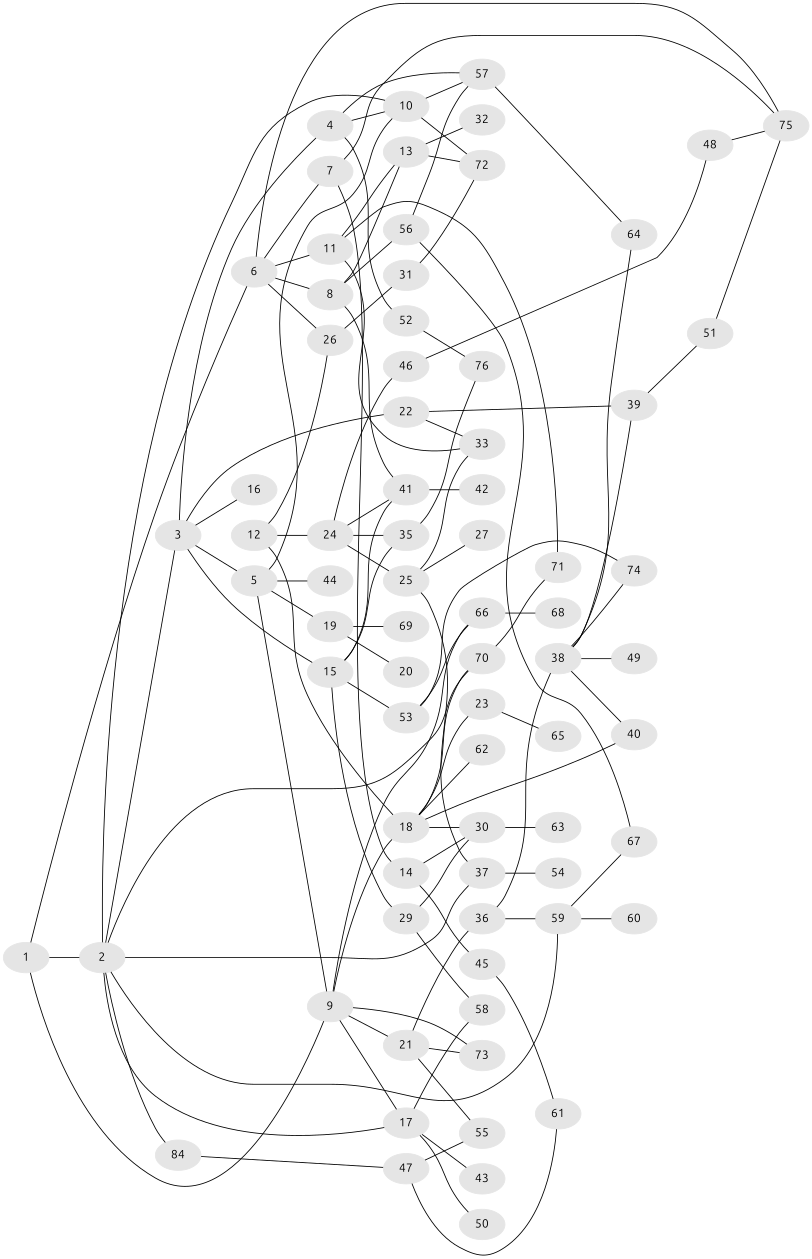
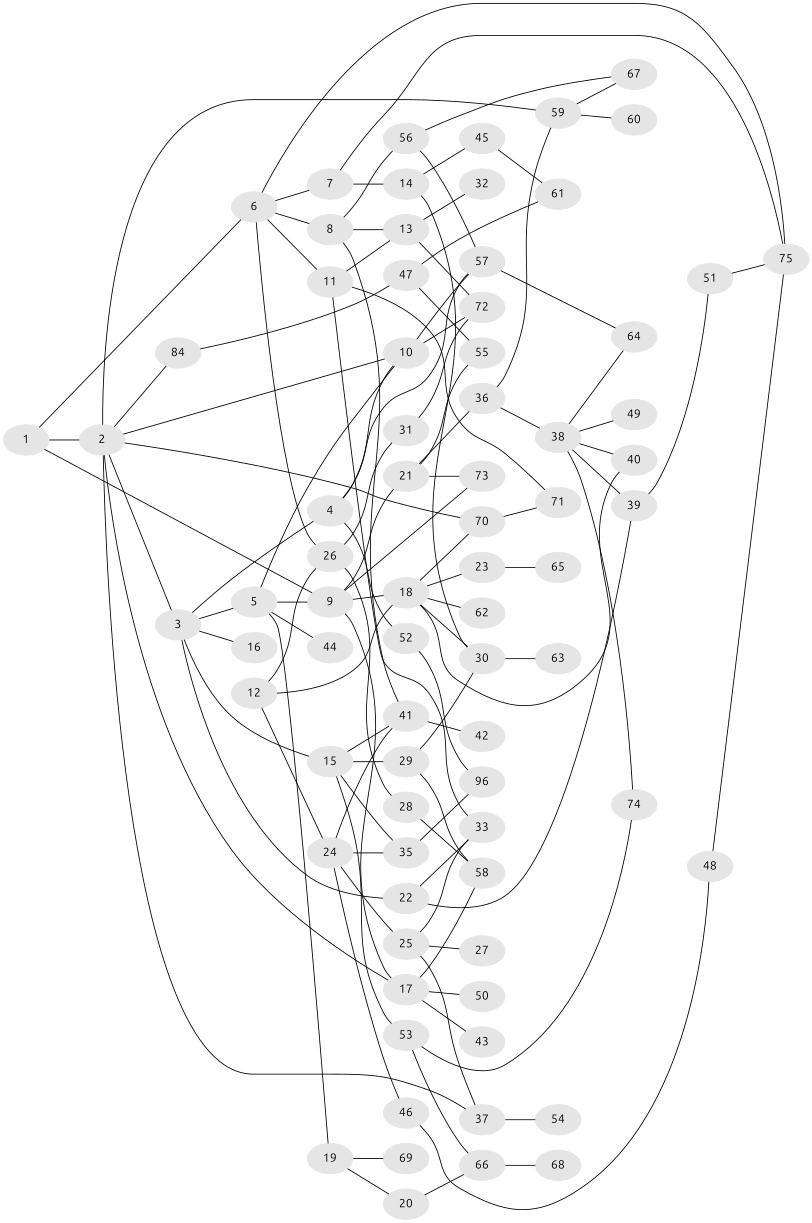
(482, 366) -> (482, 782)
none -> (406, 807)
(381, 810) -> (444, 1185)
